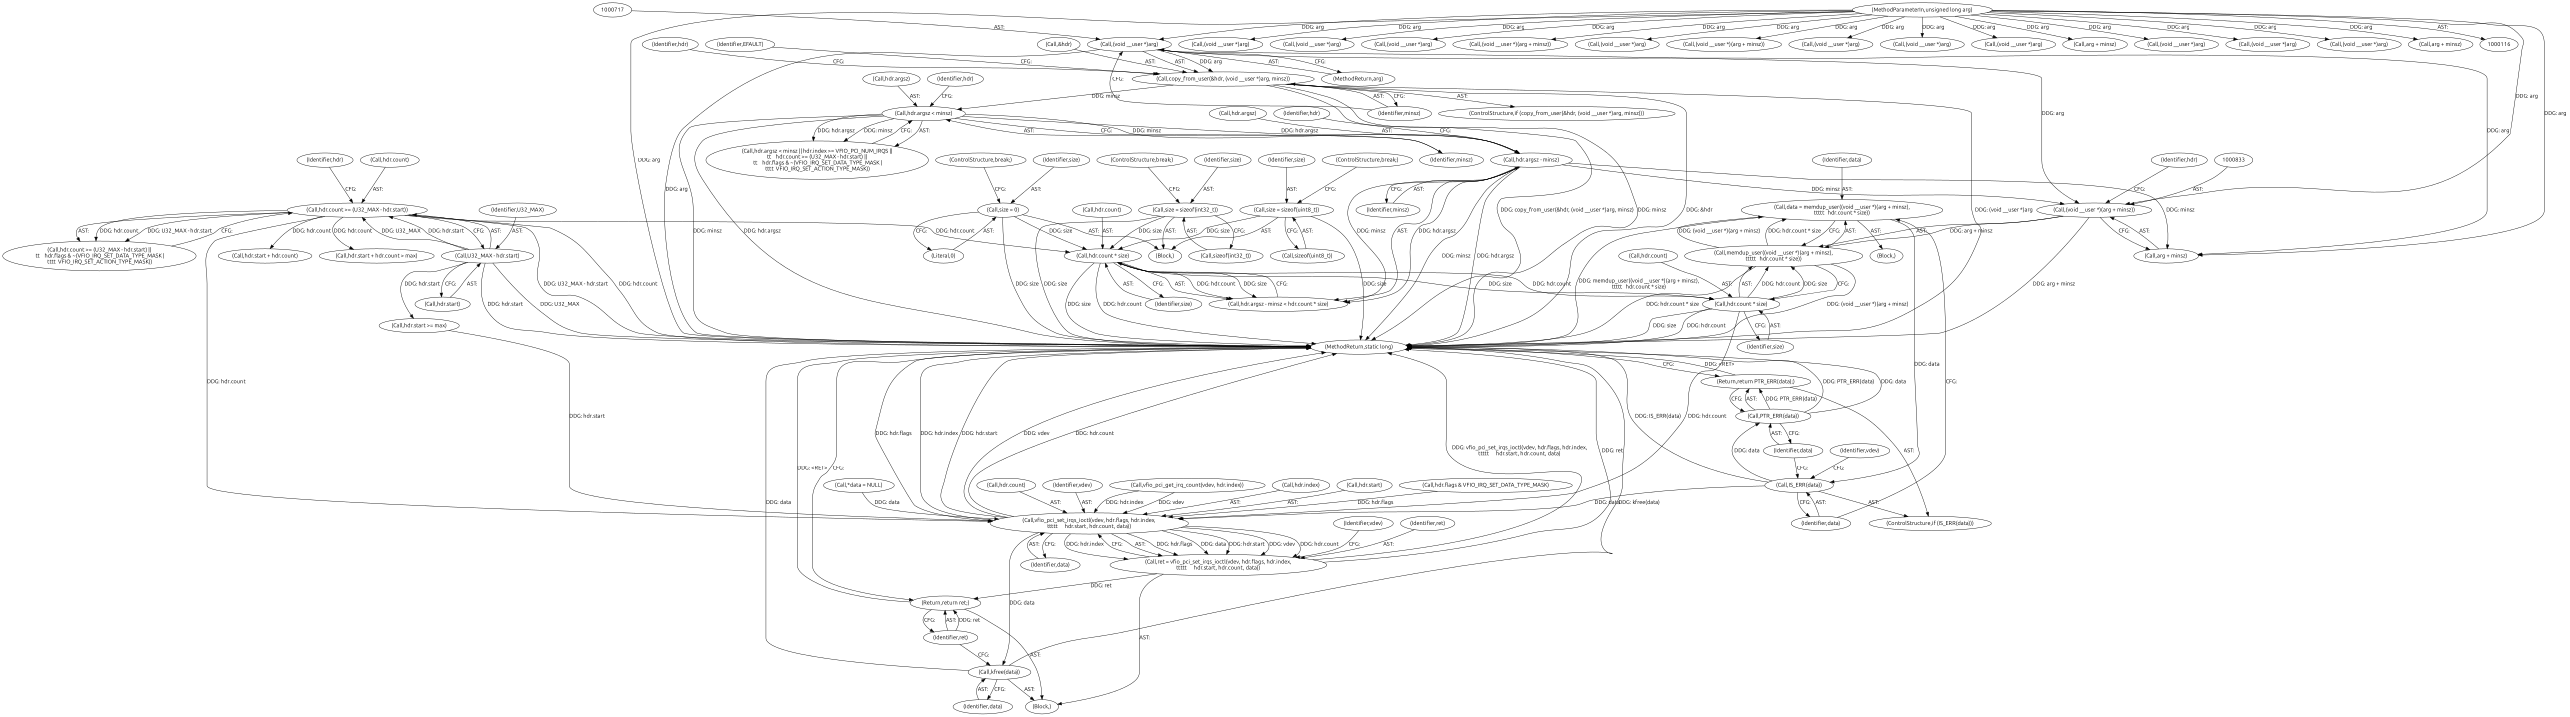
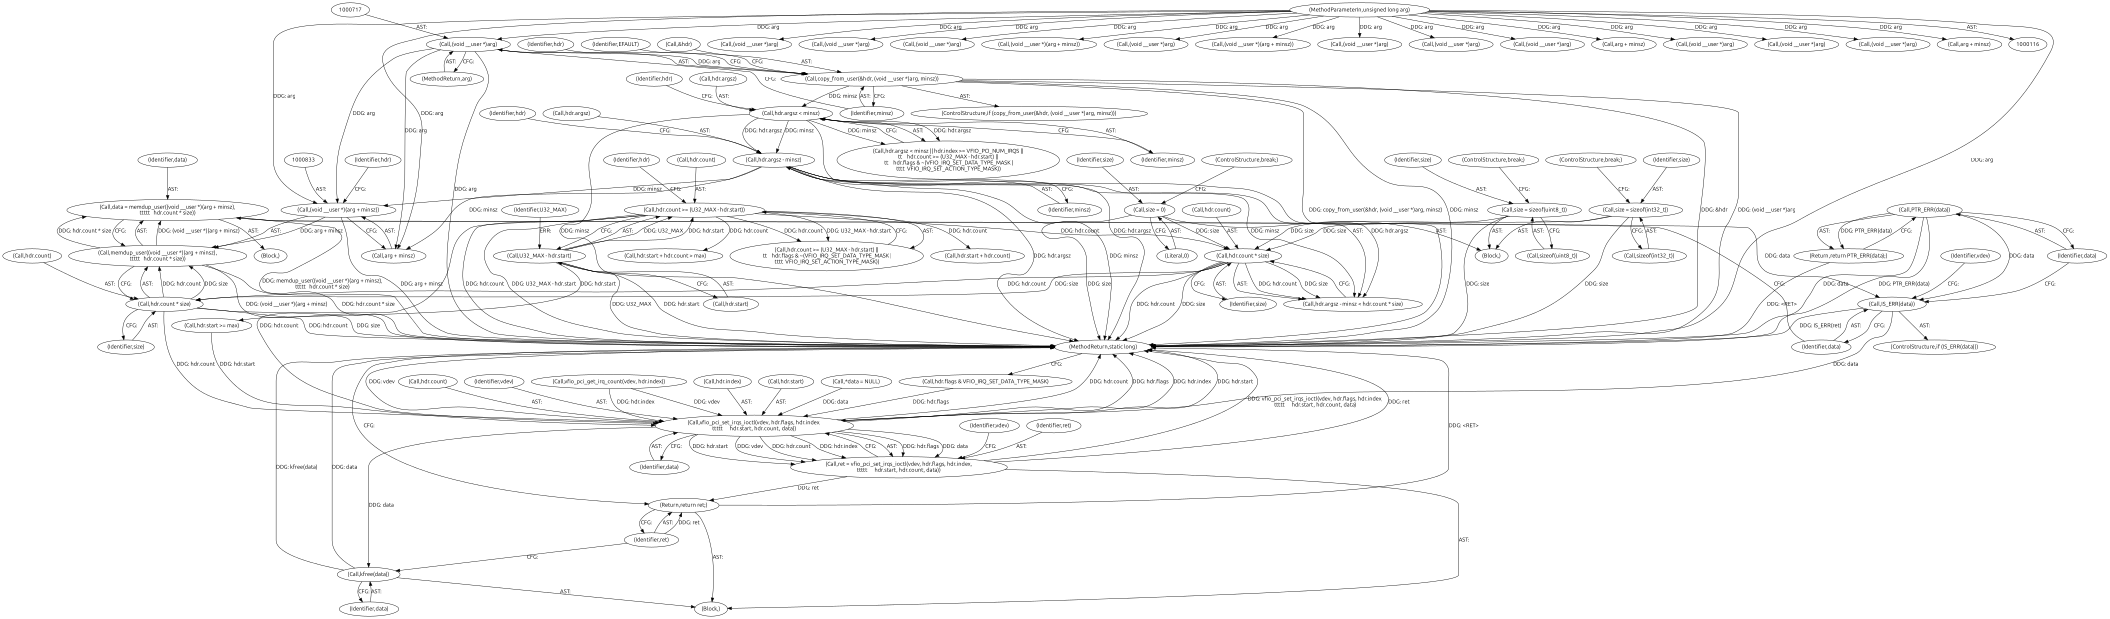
(518, 231) -> (546, 231)
(1624, 360) -> (1047, 364)
(1658, 416) -> (1821, 326)
(1879, 428) -> none
(1735, 458) -> (2004, 270)
